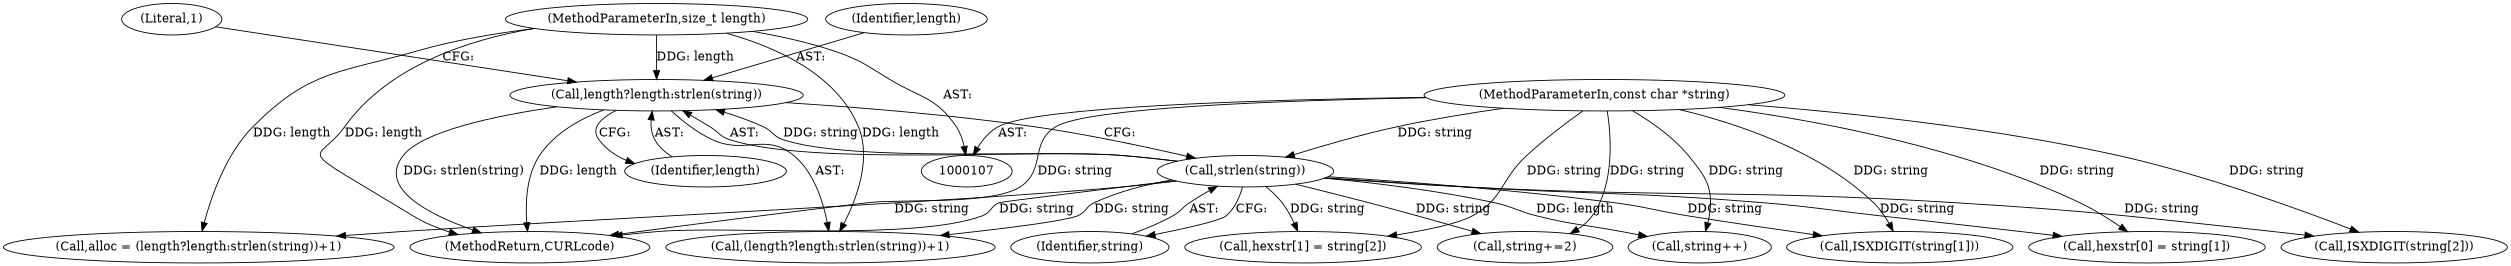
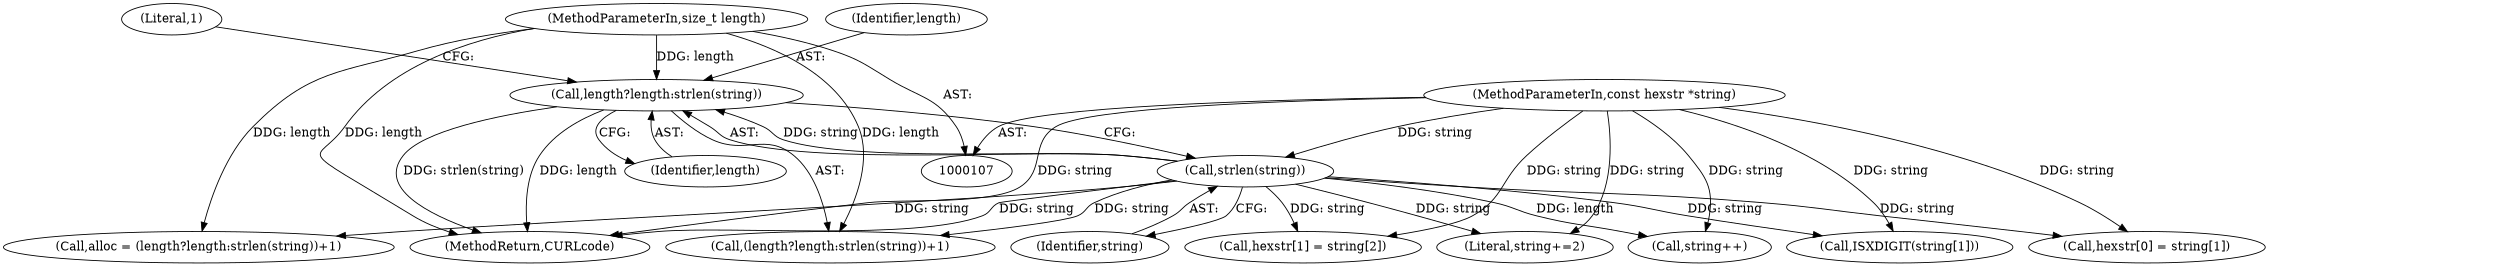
(1604, 95) -> (1604, 95)
(1525, 247) -> (1525, 247)
(2394, 247) -> none
